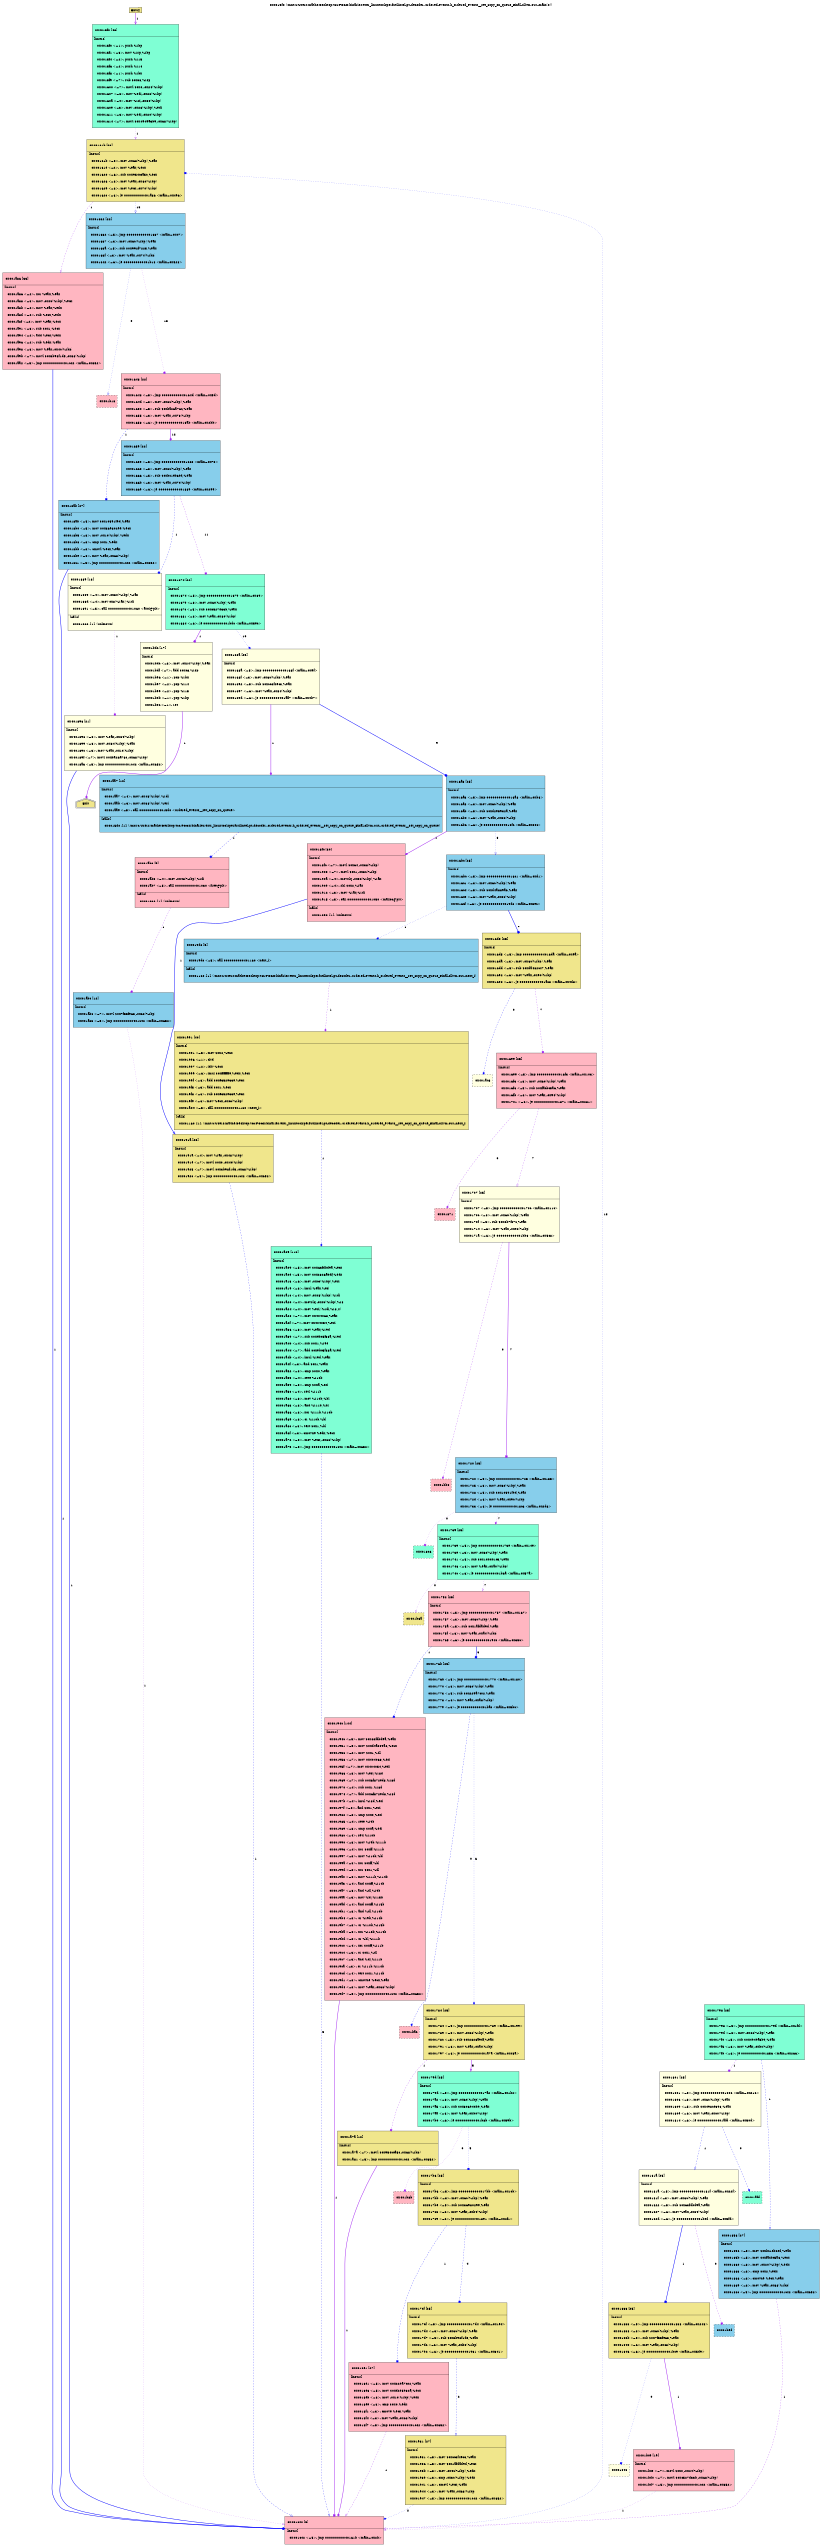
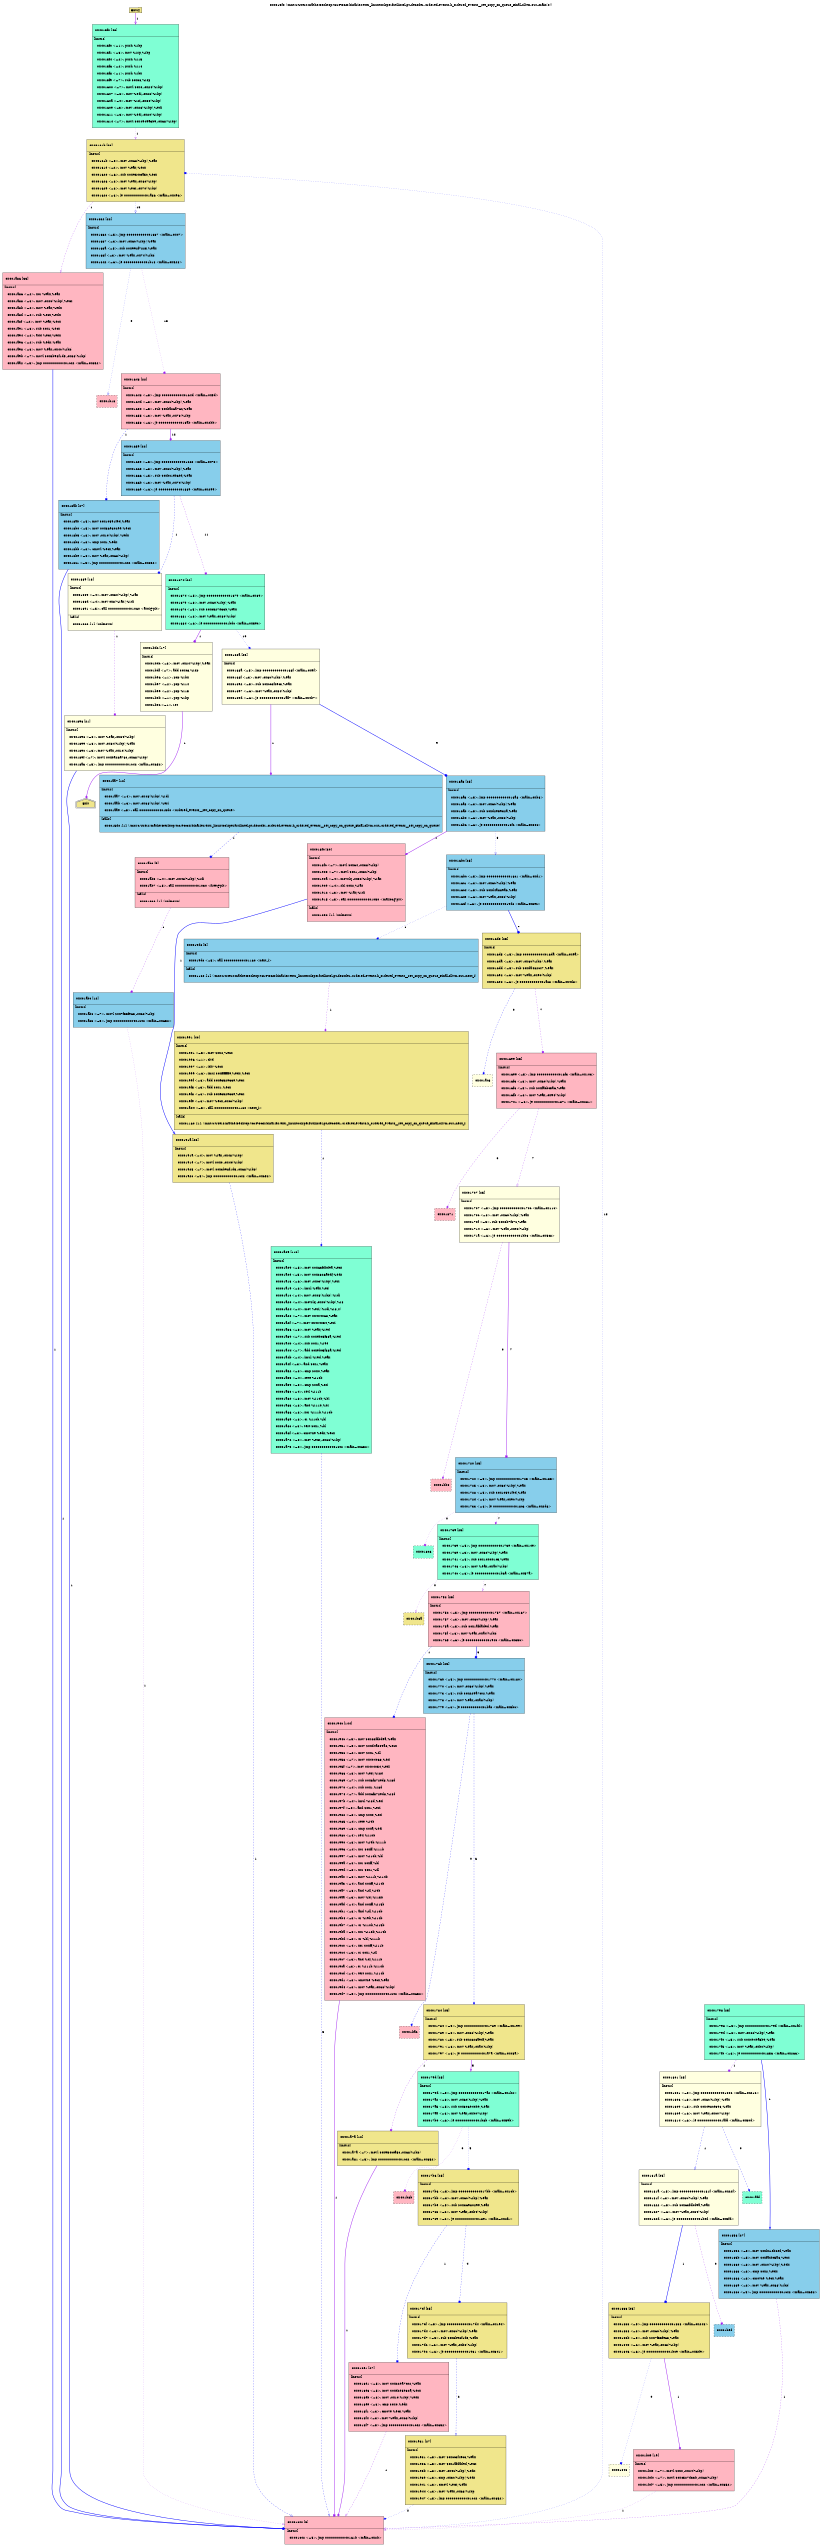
(115, 672) -> (115, 672)
(474, 1858) -> (474, 1858)
(769, 2143) -> (769, 2143)
